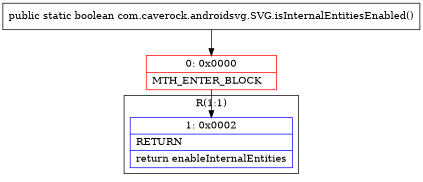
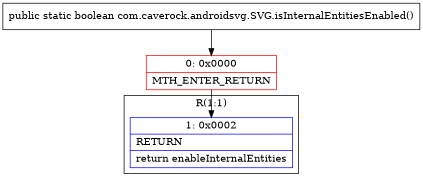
(207, 81) -> (211, 81)
